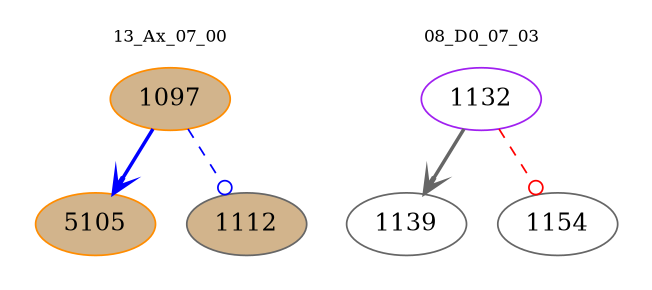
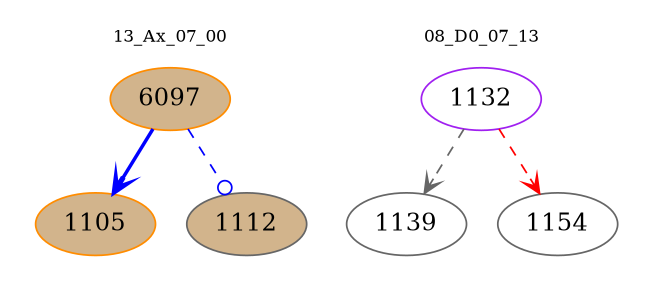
(482, 37) -> (482, 37)
(170, 99) -> (170, 99)
(449, 154) -> (449, 154)
(516, 155) -> (516, 155)
(96, 224) -> (96, 224)
